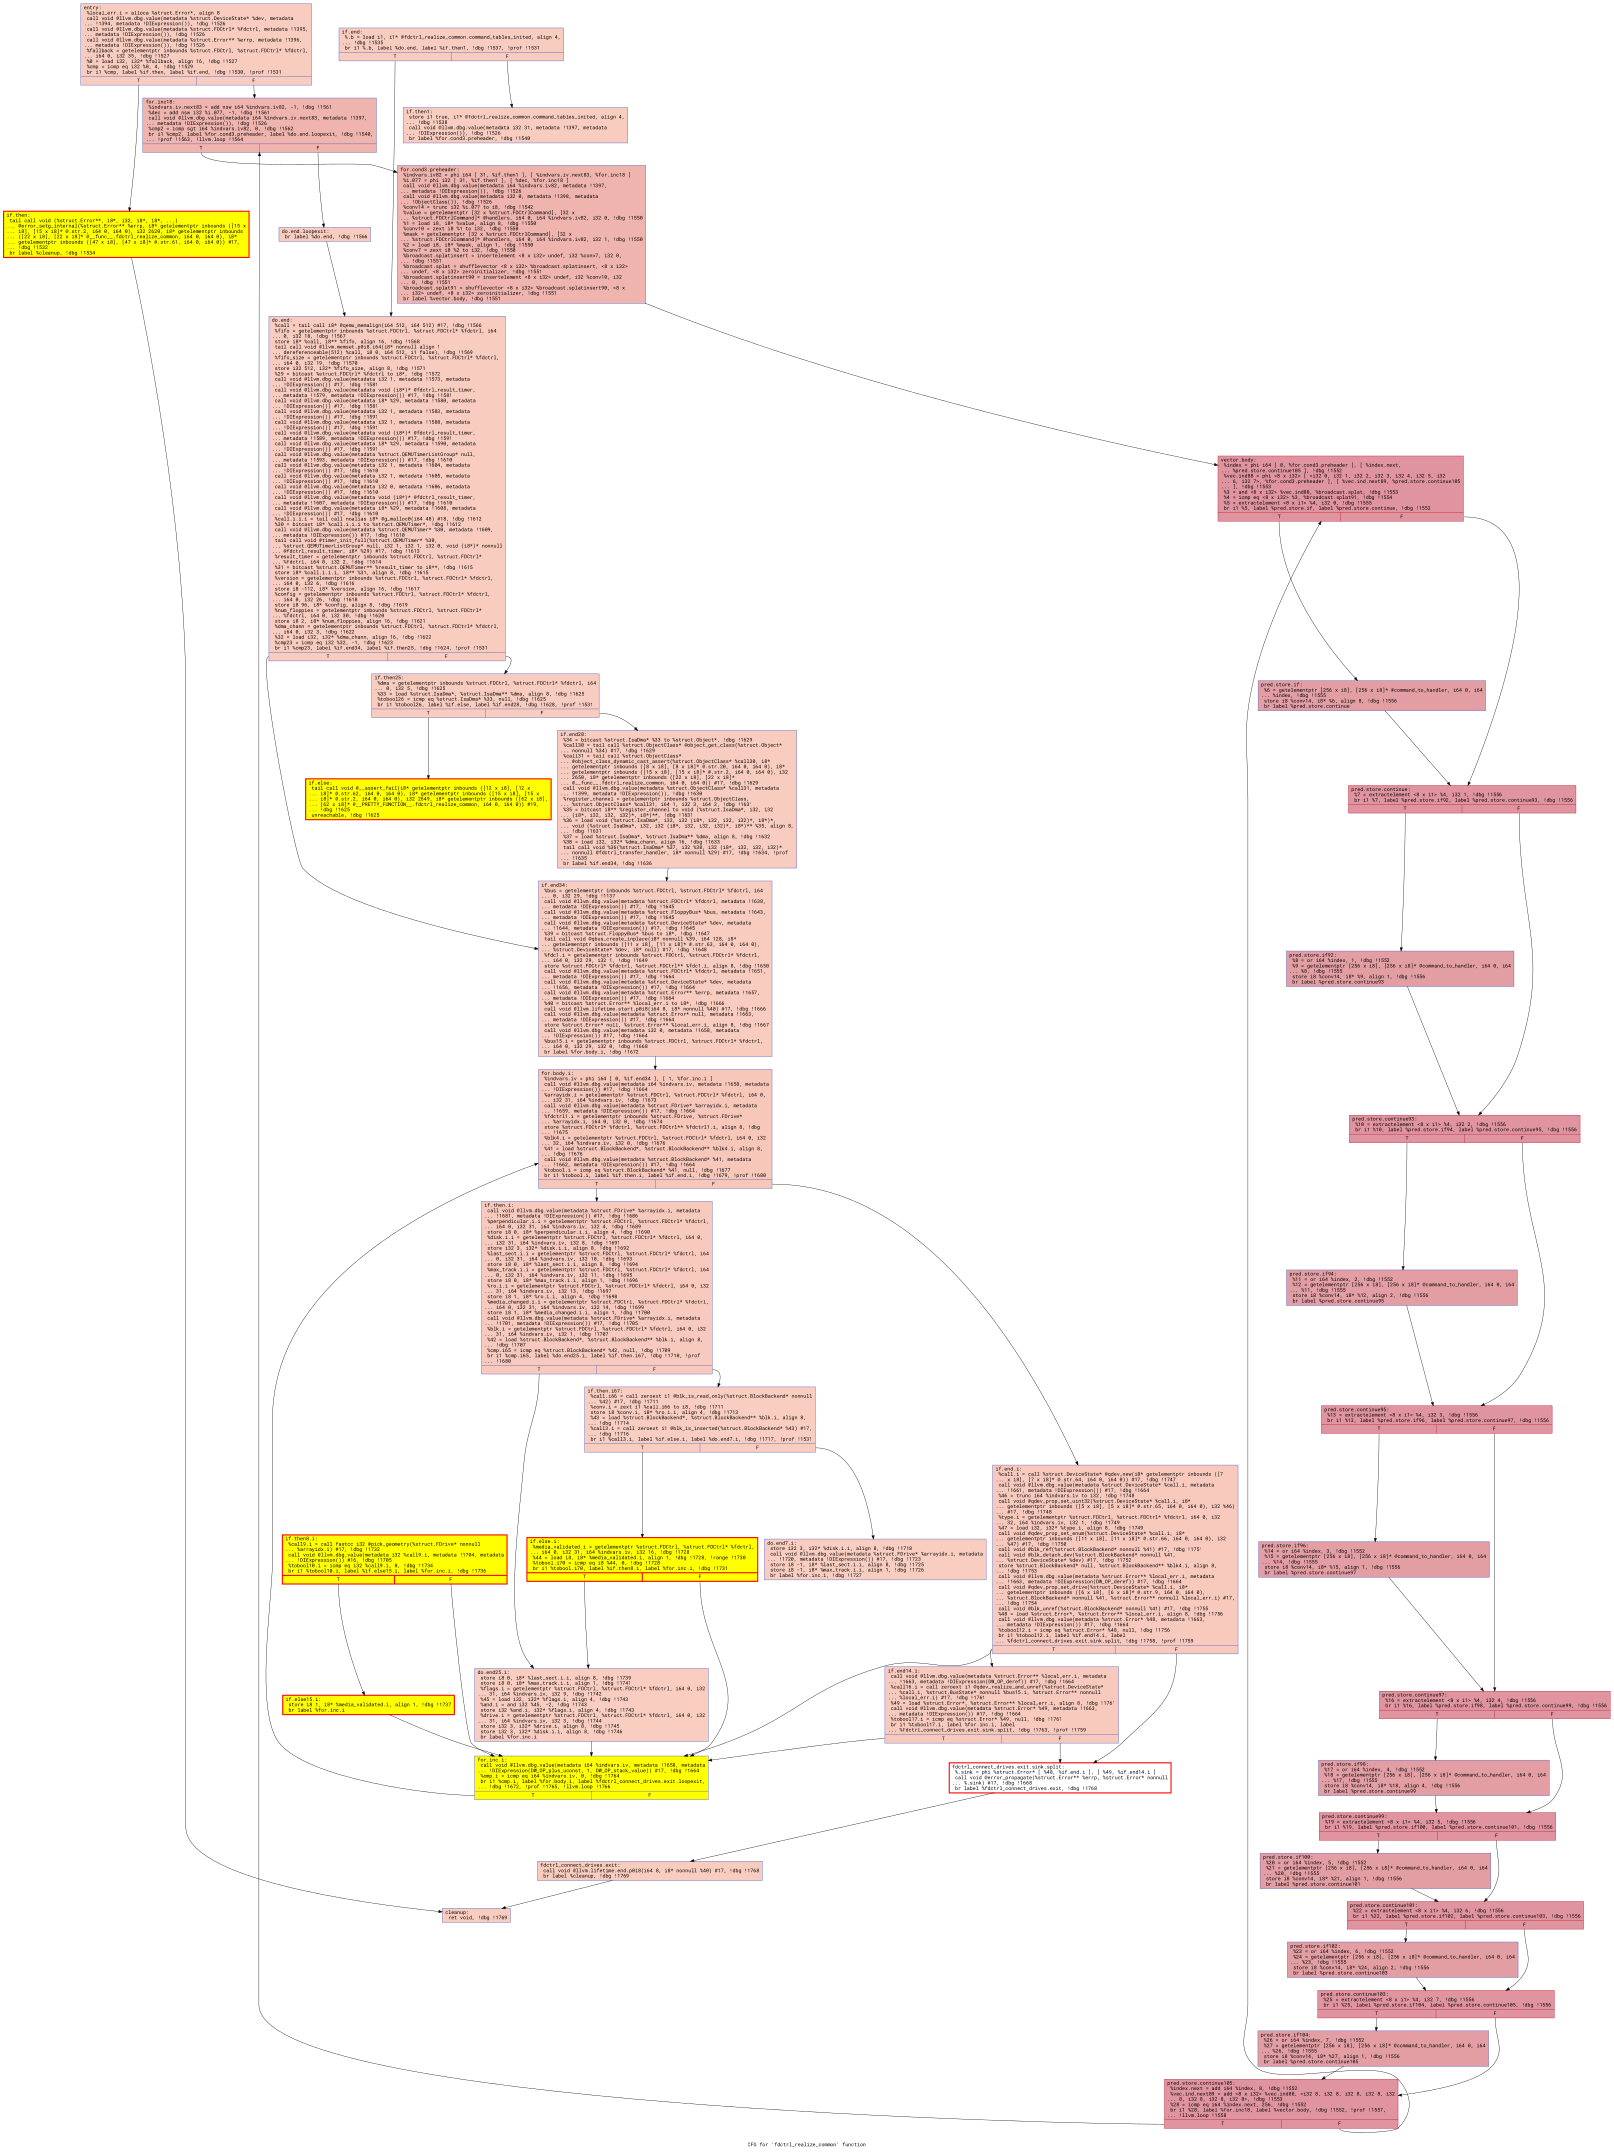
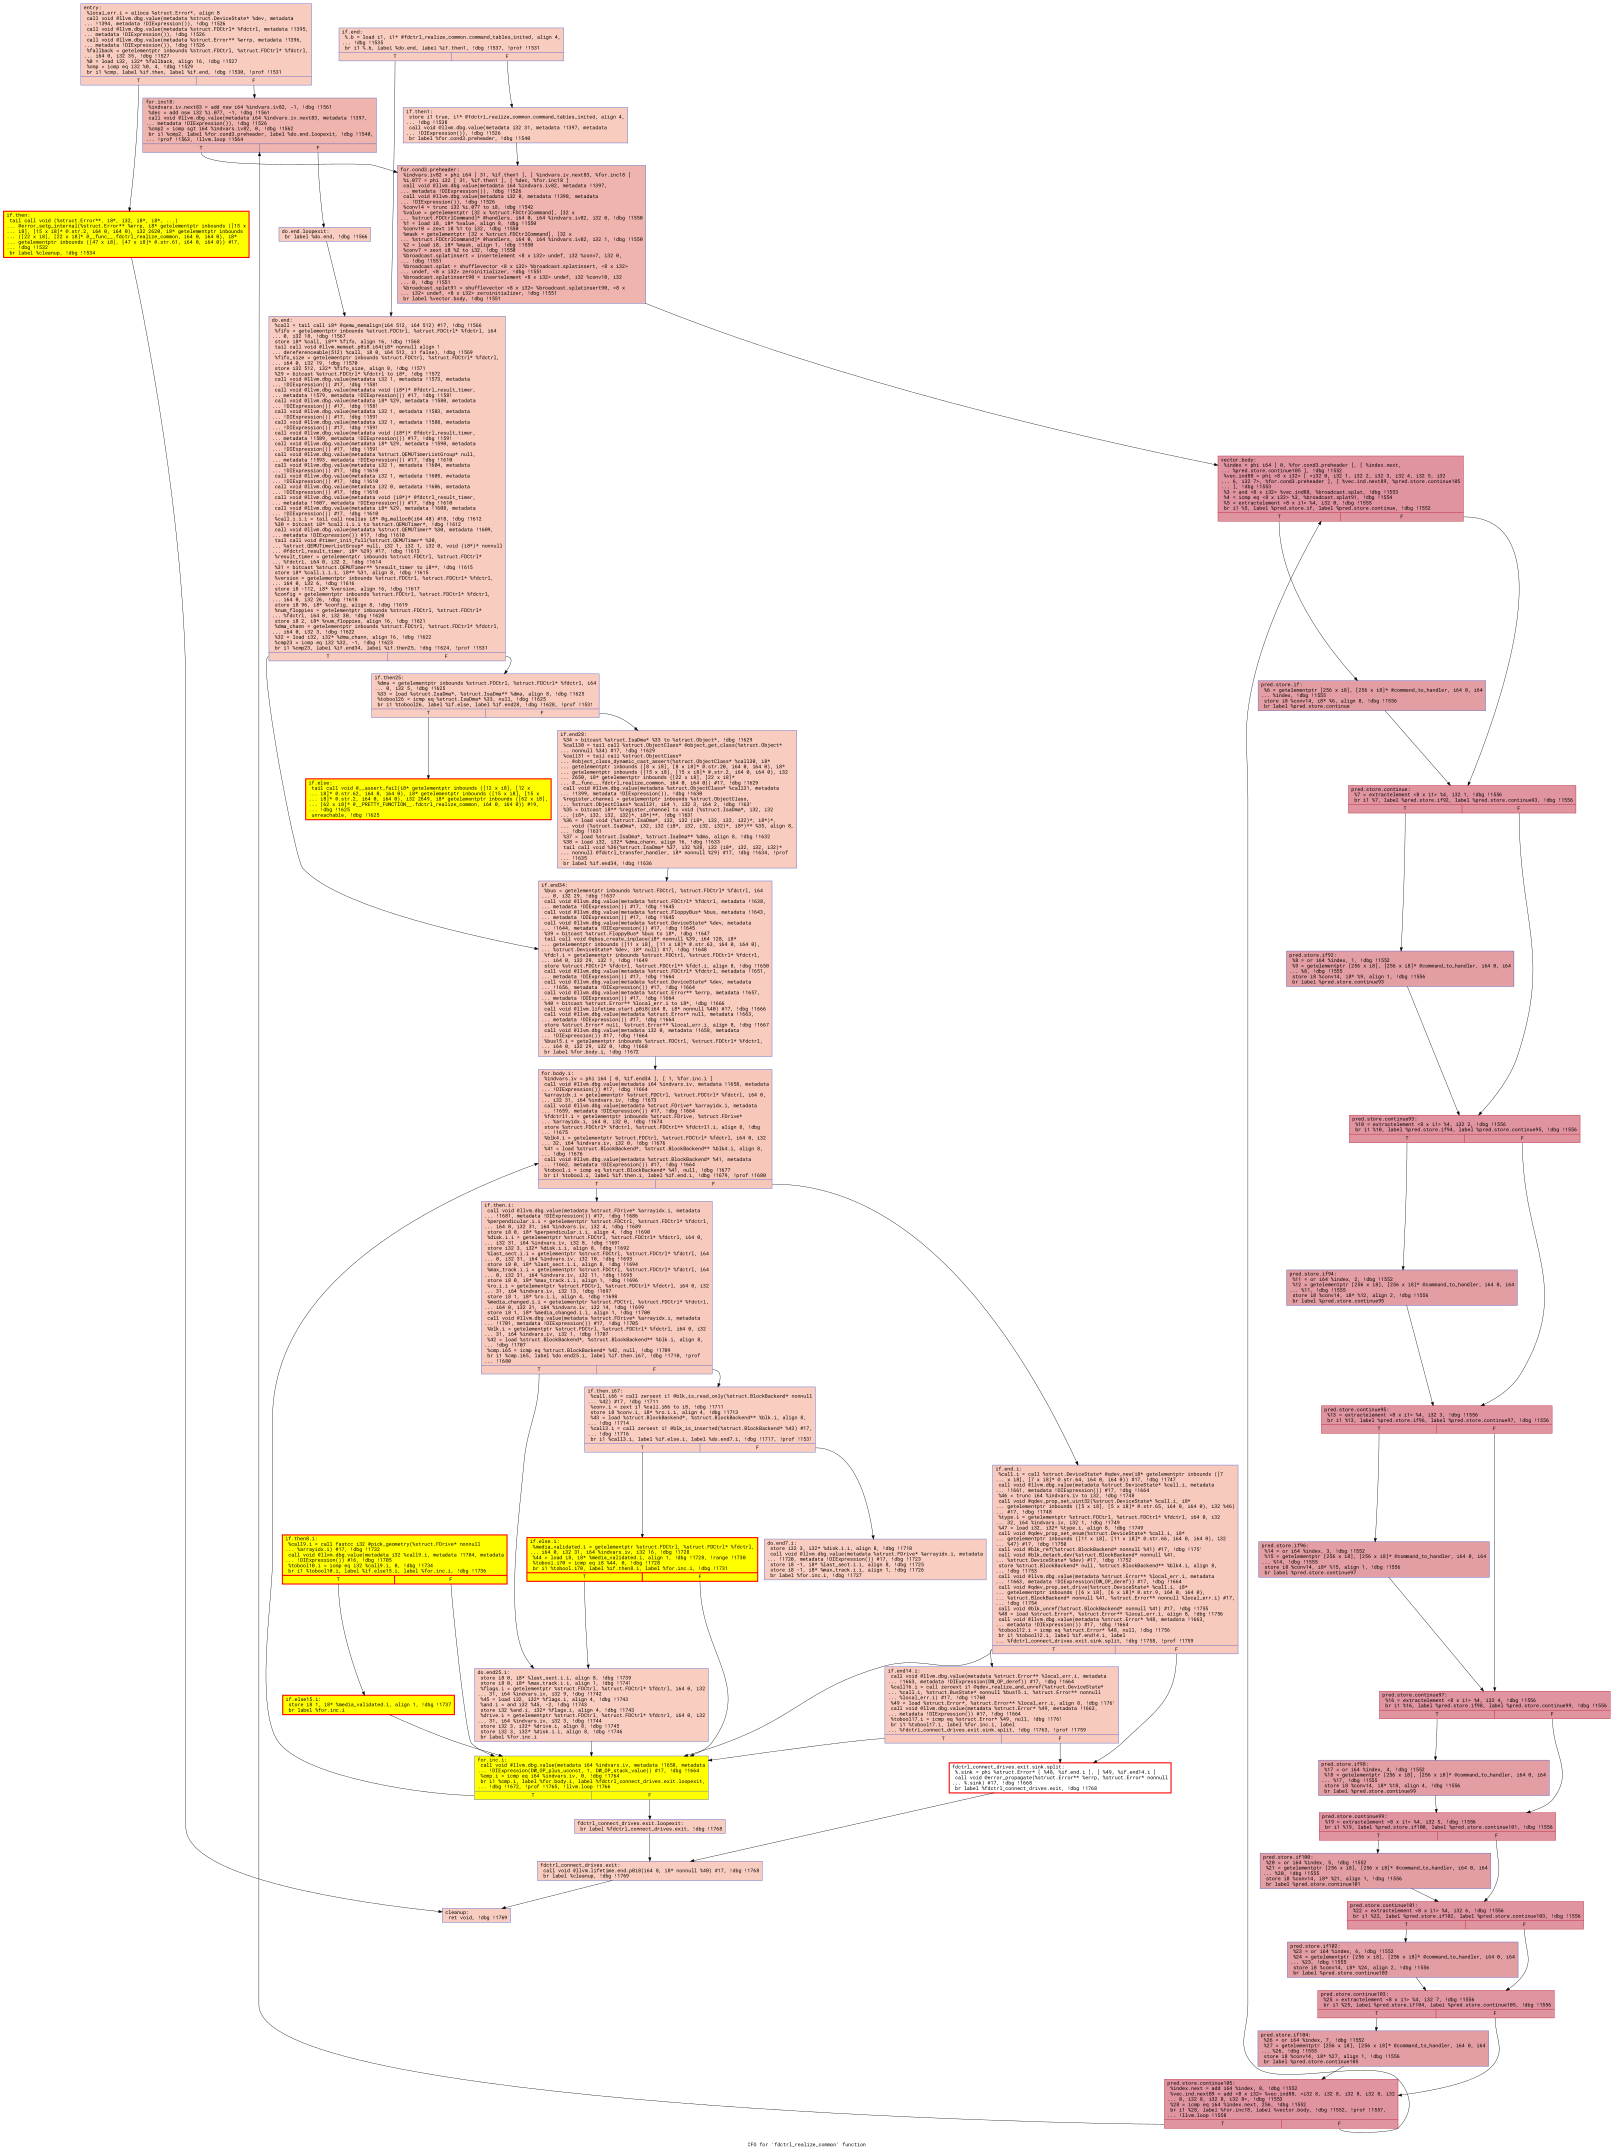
none -> (517, 152)
(446, 202) -> (448, 202)
(578, 896) -> (578, 896)
(937, 1698) -> (937, 1698)
none -> (650, 1826)
